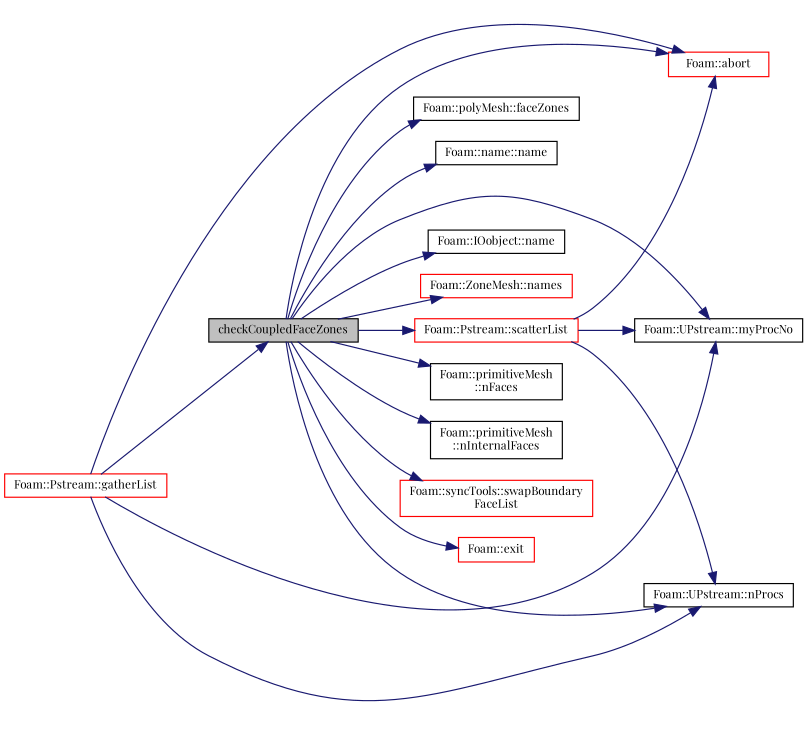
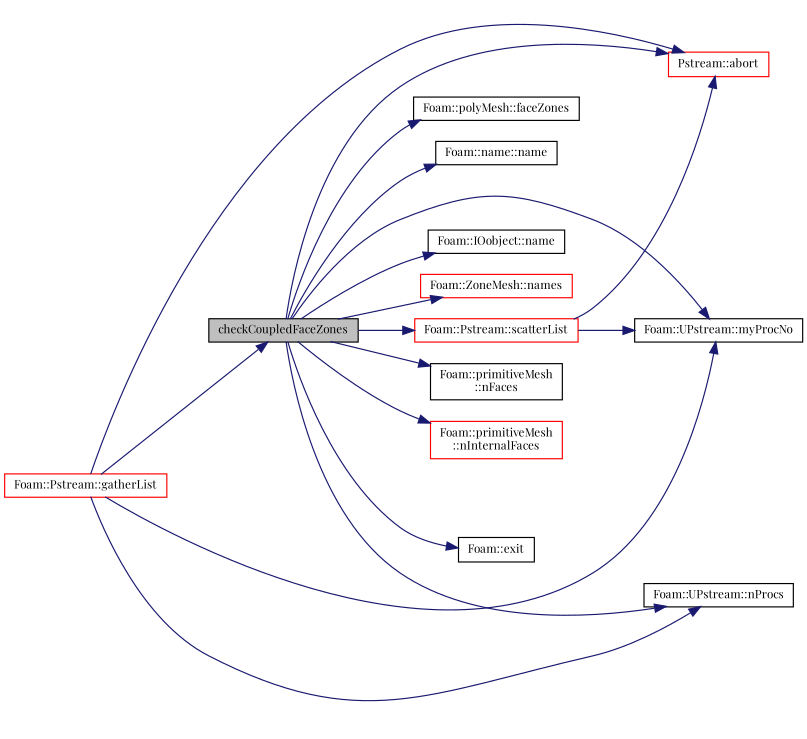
(719, 64) -> (719, 64)
(496, 440) -> (496, 440)
(663, 443) -> none
(496, 498) -> none
(496, 550) -> (496, 550)
